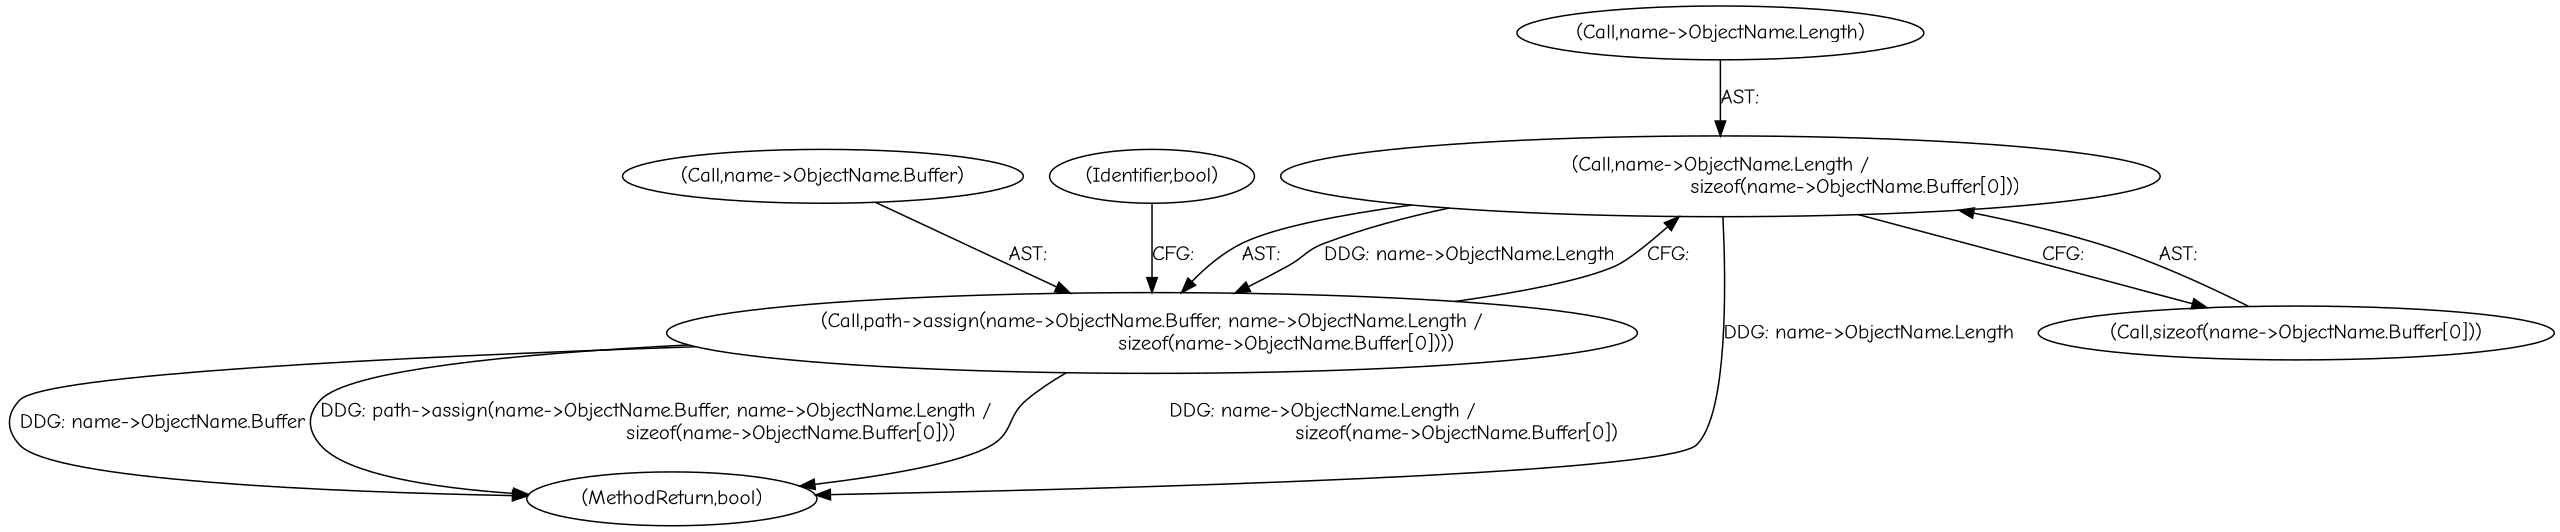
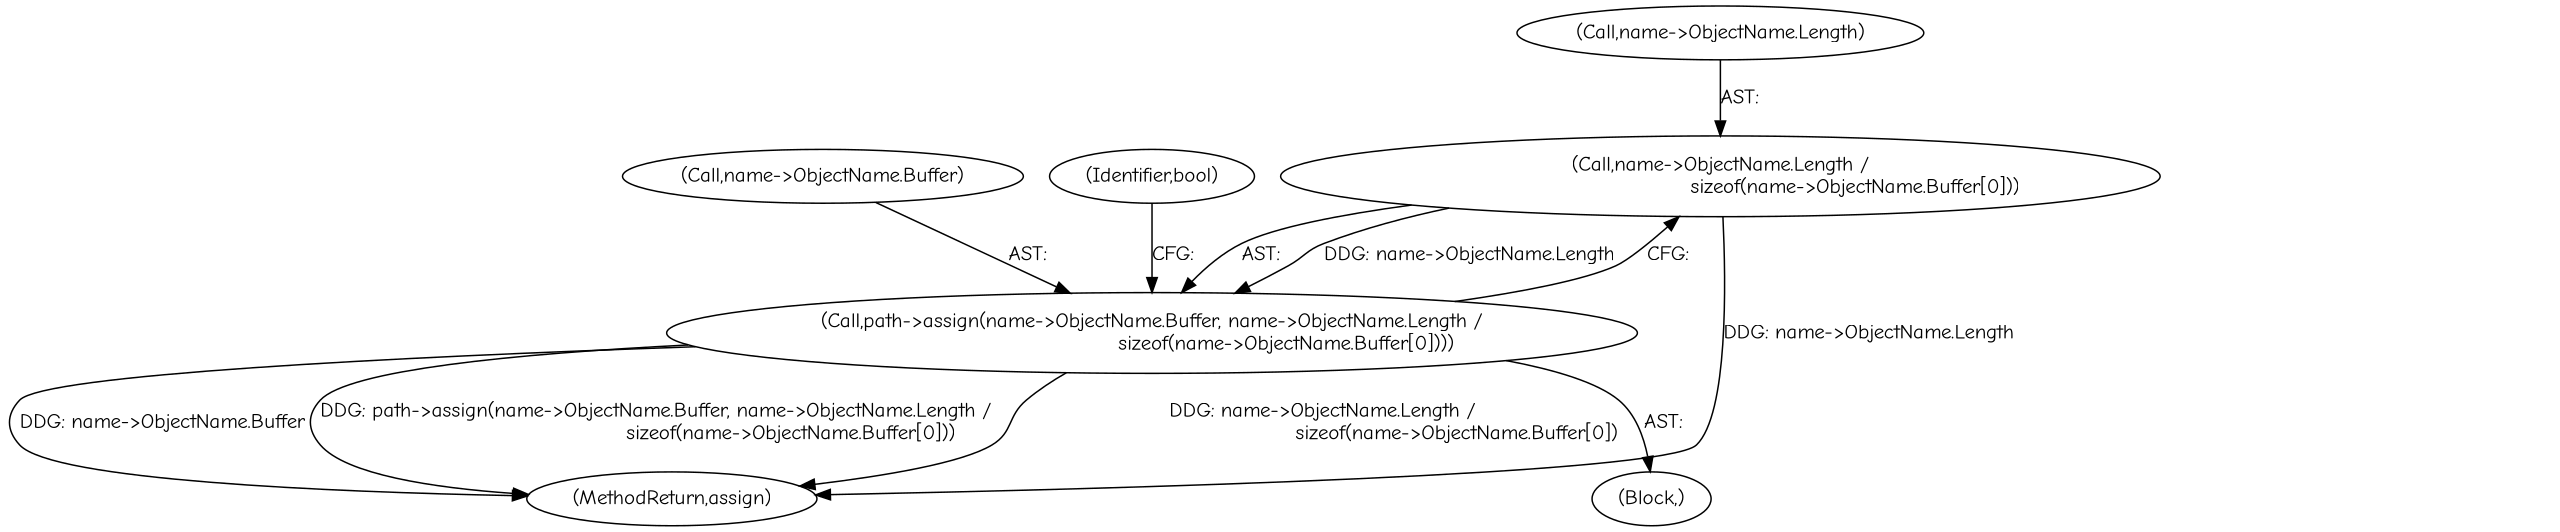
(2296, 333) -> none
(672, 499) -> (672, 499)
none -> (1652, 499)
